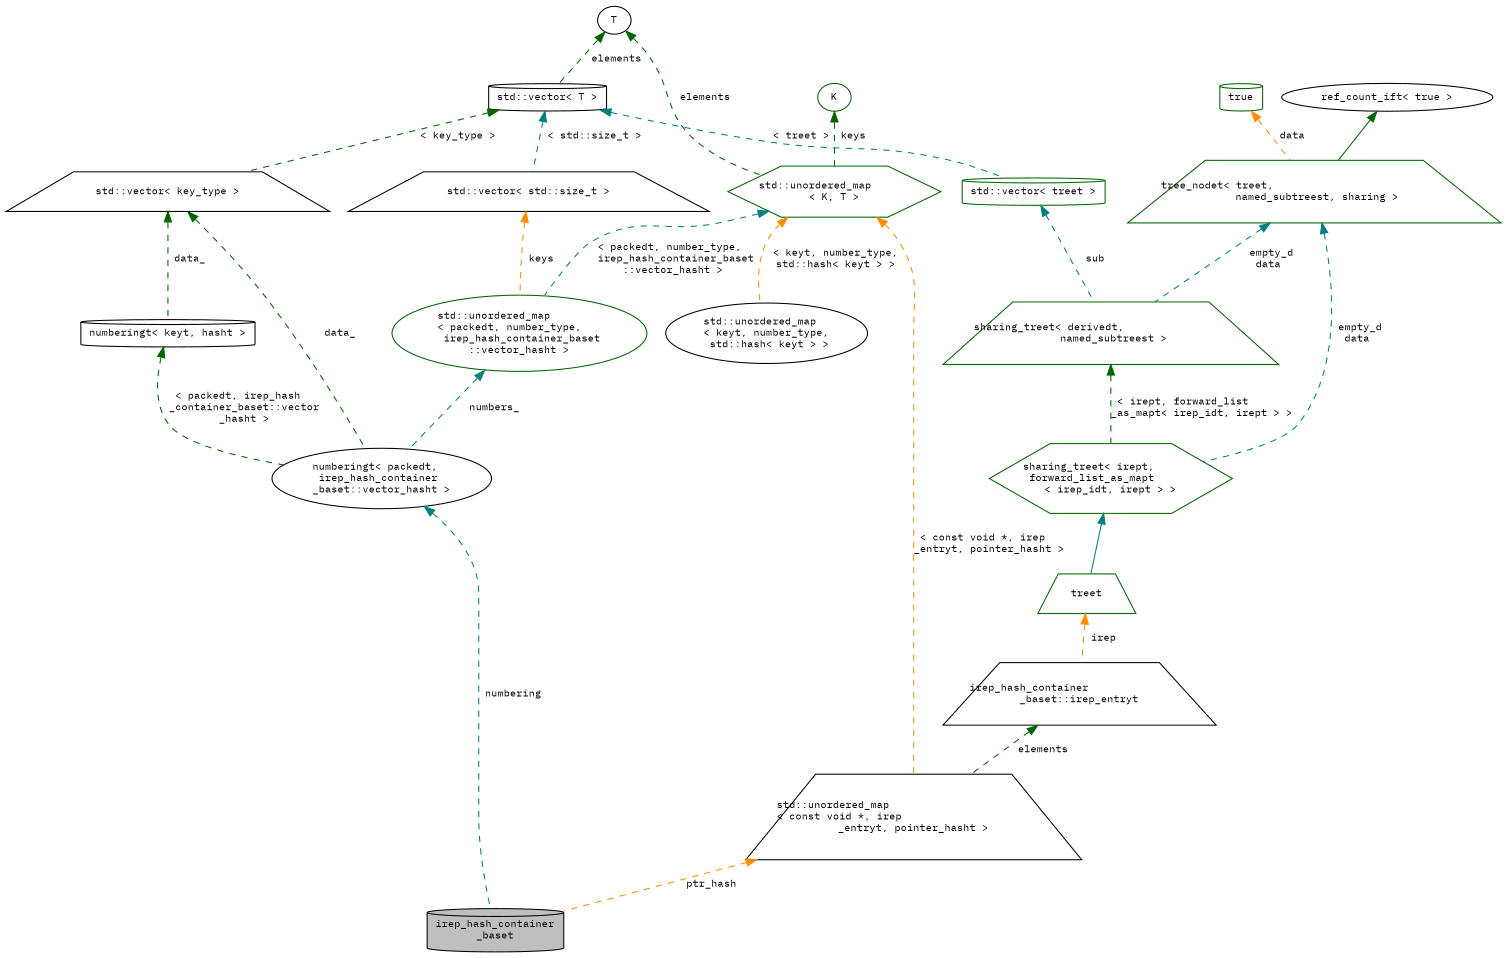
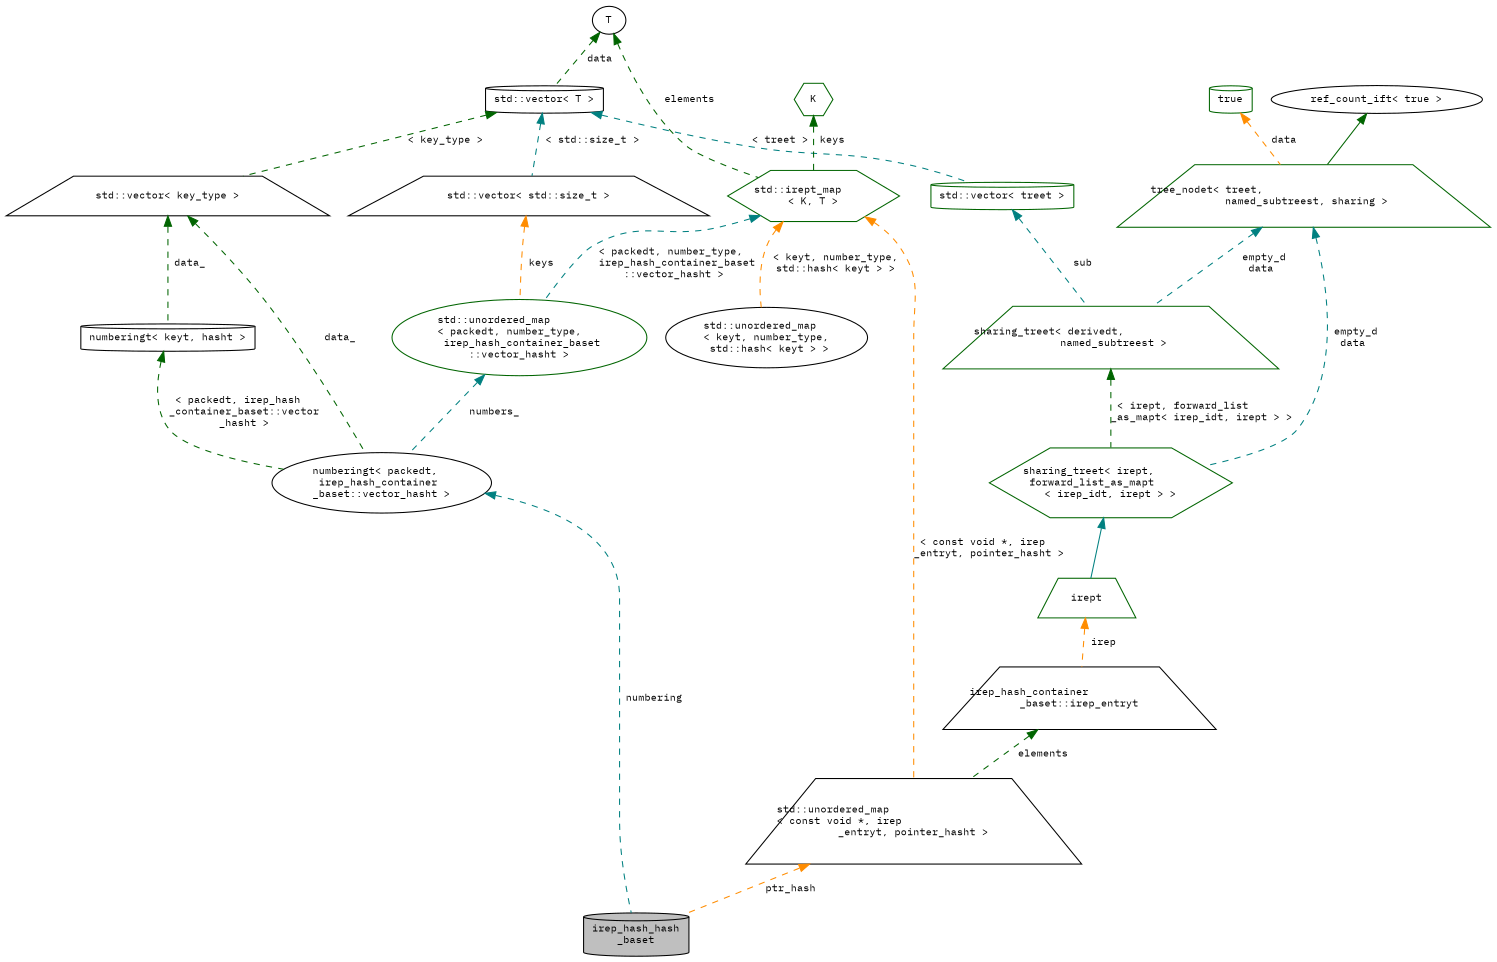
(614, 59) -> (597, 59)
(834, 97) -> (814, 99)
(834, 192) -> (814, 196)
(1087, 594) -> (1087, 598)
(495, 930) -> (636, 935)
